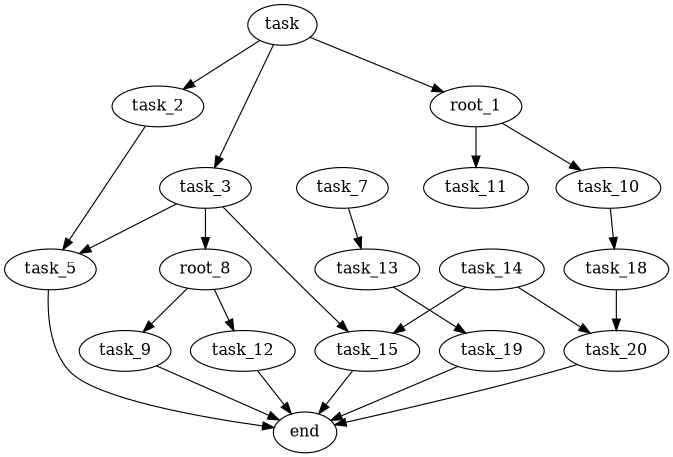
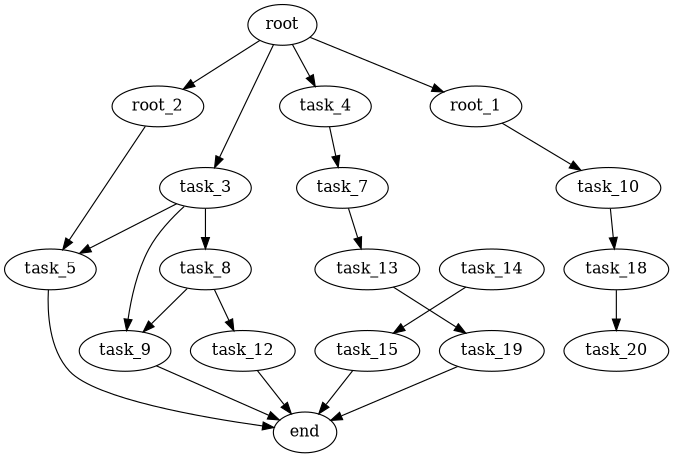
(282, 25) -> (282, 25)
(158, 106) -> (158, 106)
none -> (325, 106)
(476, 188) -> none
(281, 266) -> (145, 257)
(205, 269) -> (205, 269)
(549, 307) -> none
(462, 395) -> none
